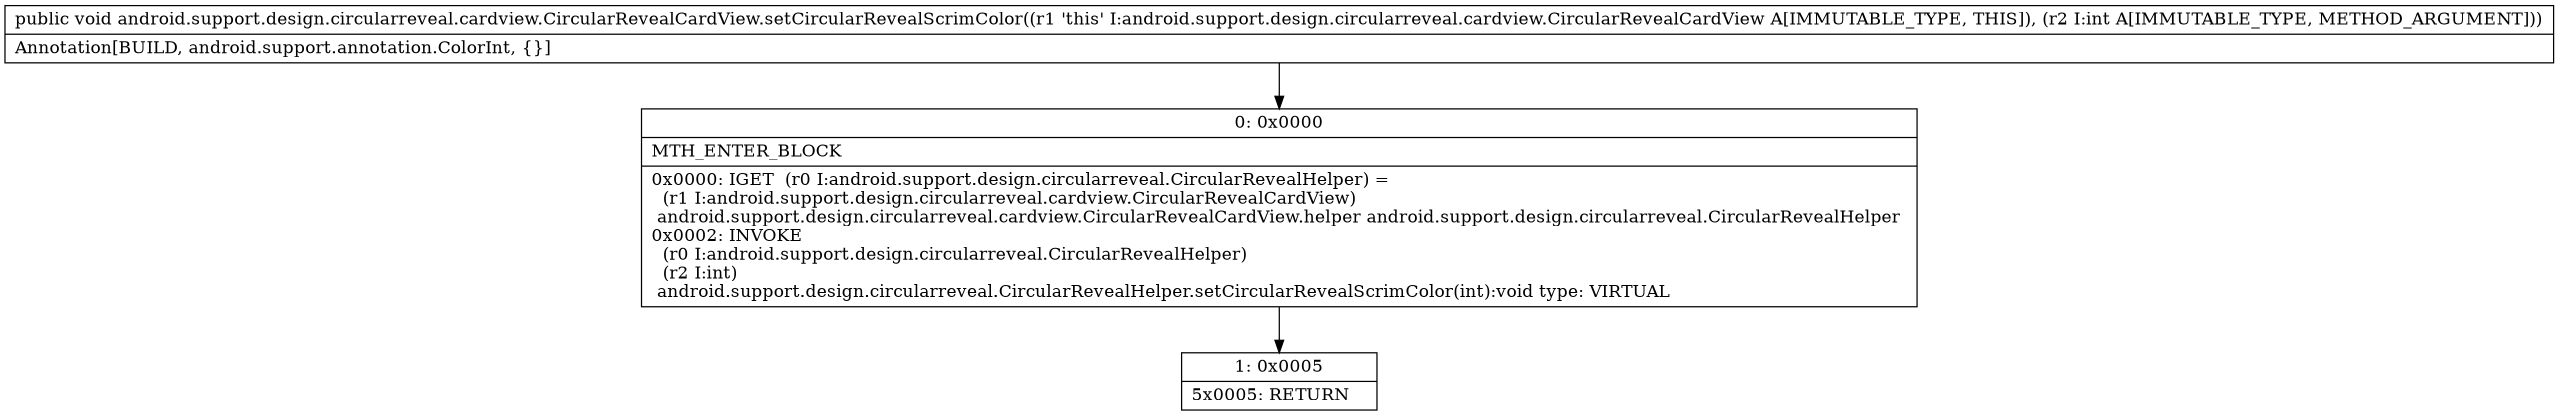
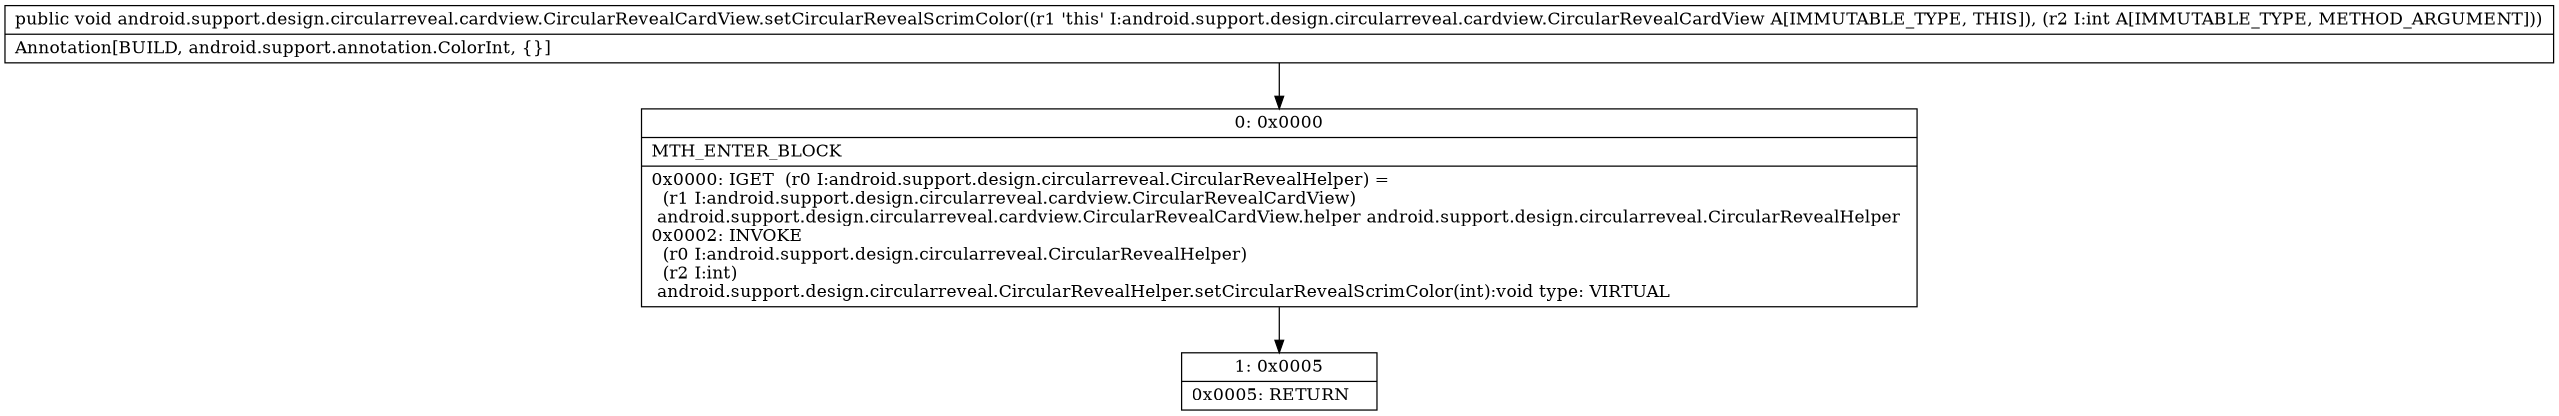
(1279, 395) -> (1279, 395)
